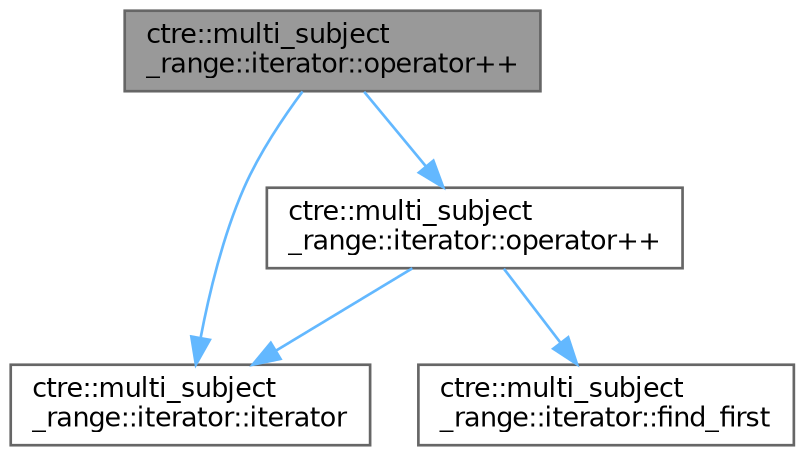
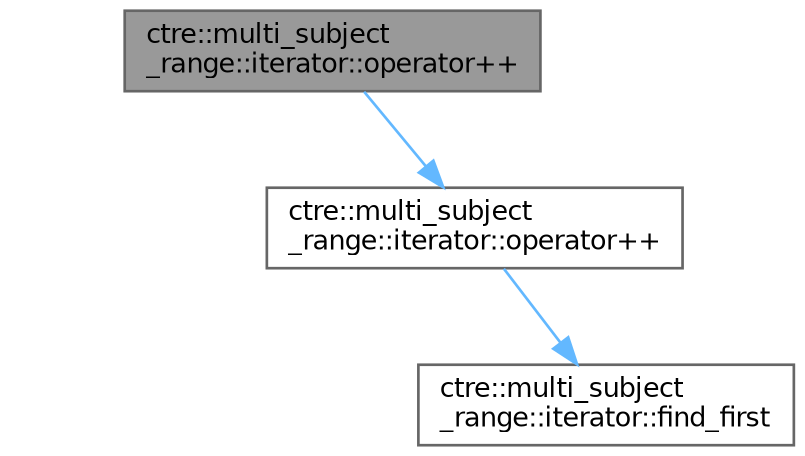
(190, 405) -> none
